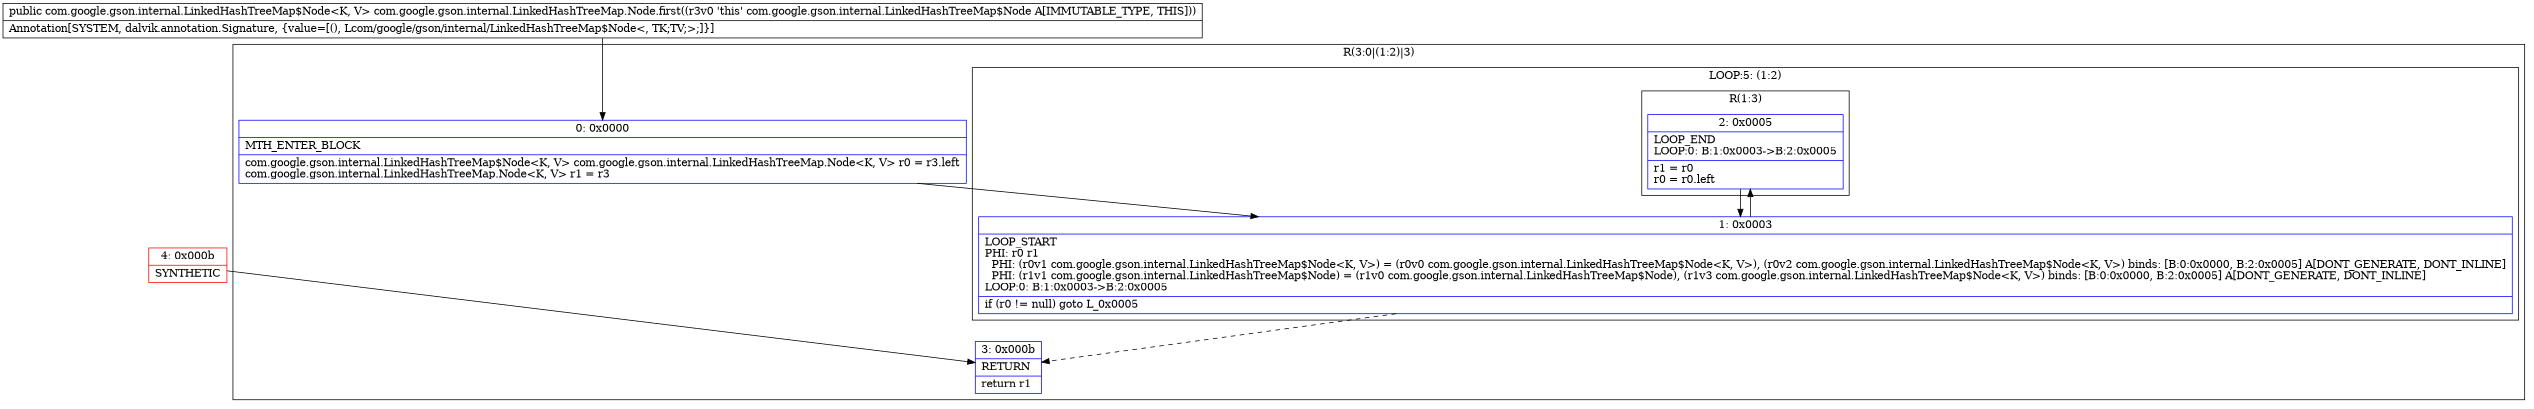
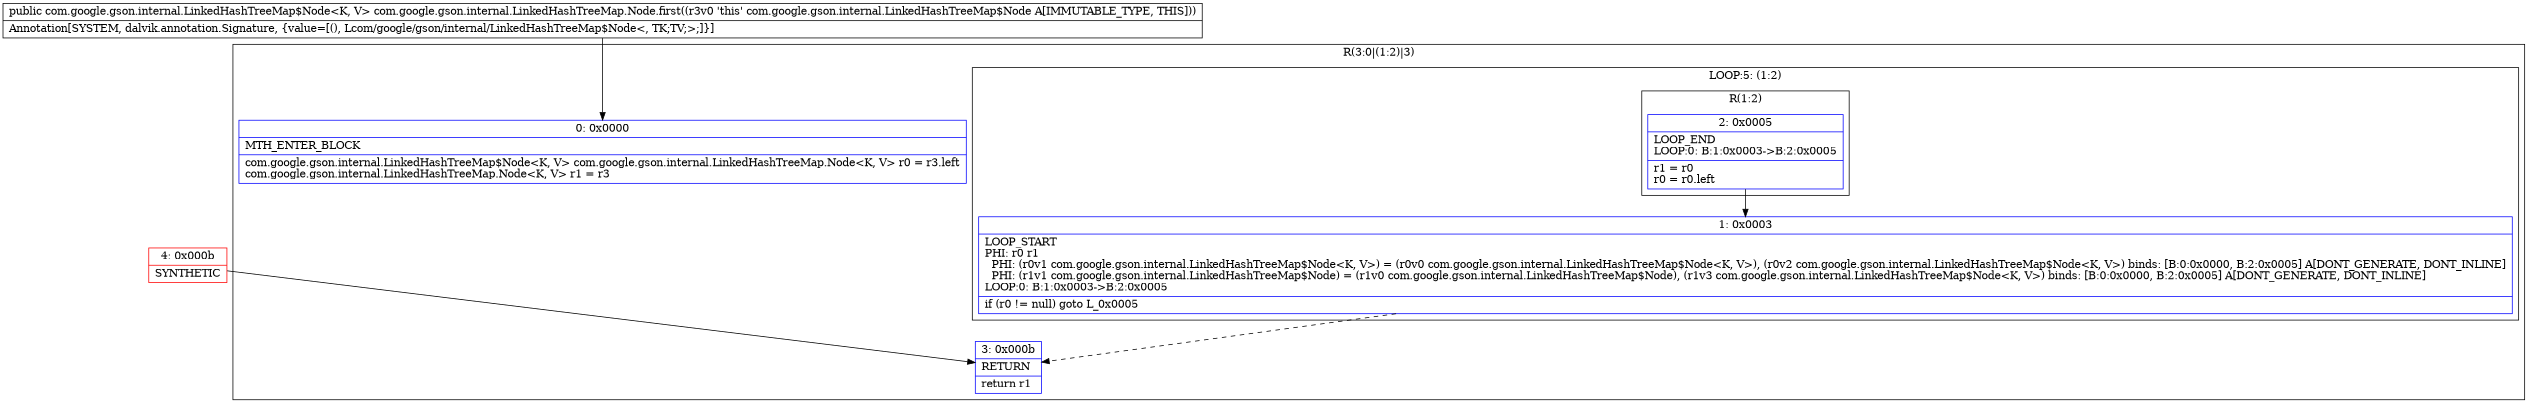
(1745, 100) -> (1745, 100)
(1084, 200) -> none
(1751, 207) -> none
